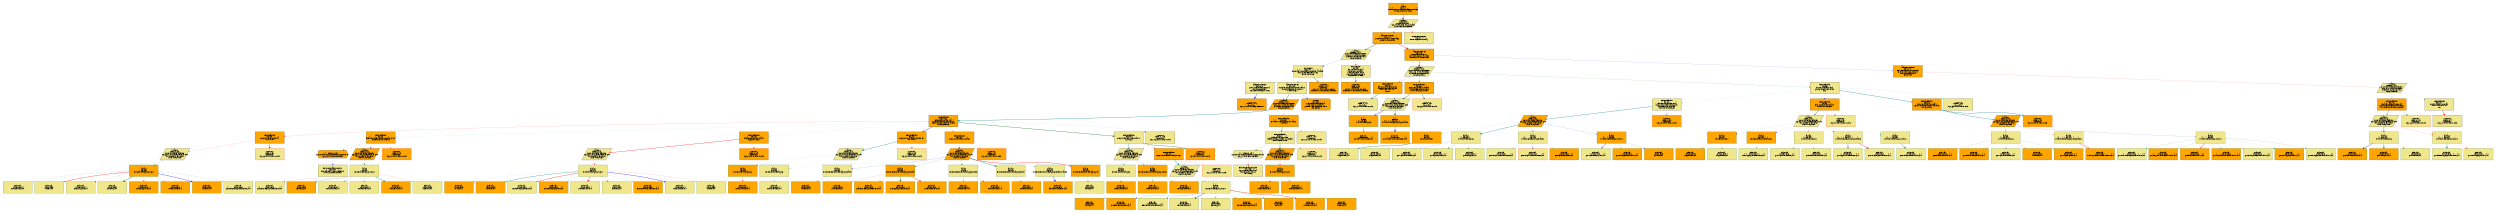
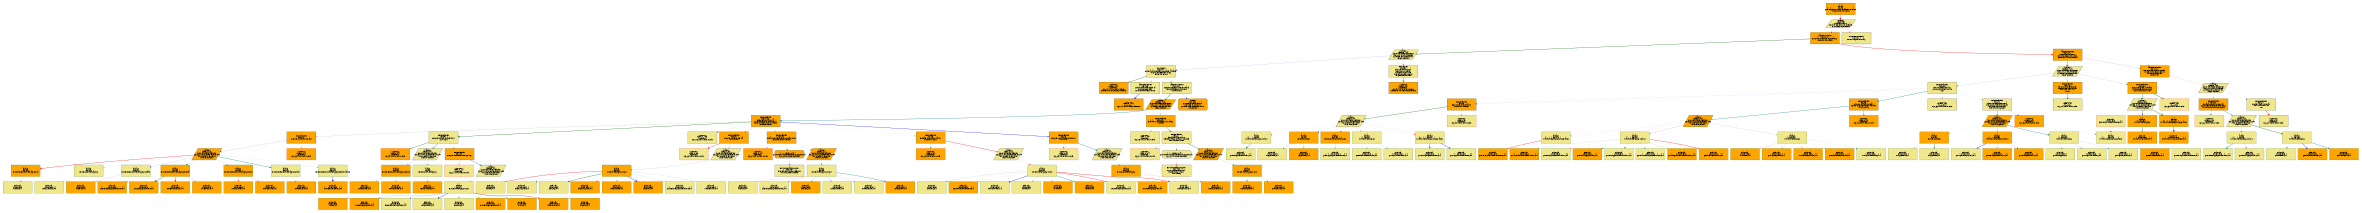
(1395, 138) -> (2174, 138)
(1533, 146) -> (2111, 129)
(1659, 154) -> (2029, 154)
(963, 171) -> (238, 171)
